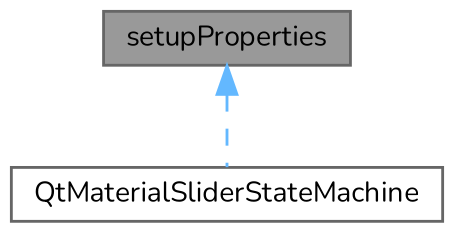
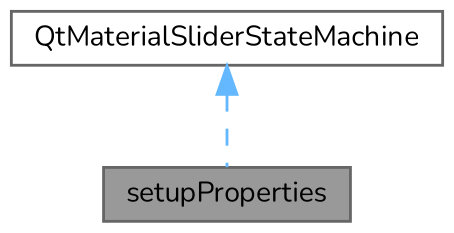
(227, 131) -> (227, 131)
